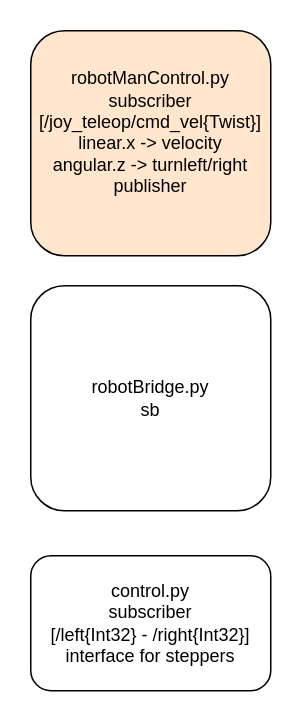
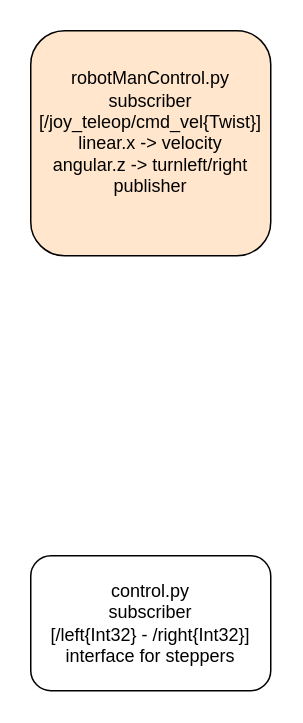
(151, 398) -> none
